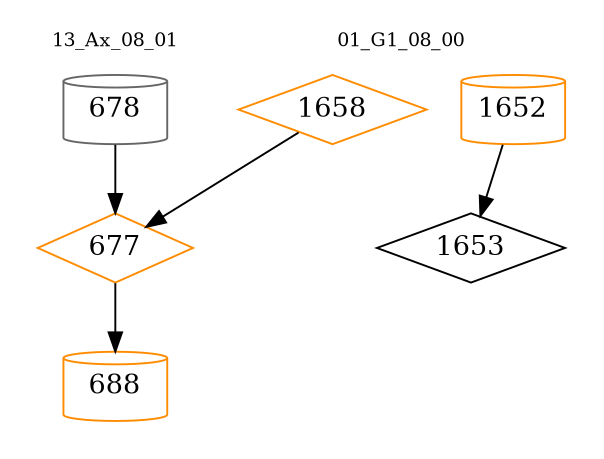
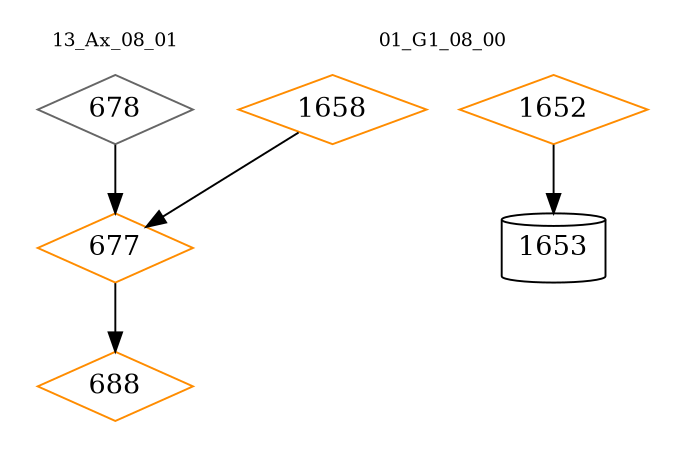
(115, 110) -> (115, 110)
(513, 110) -> (554, 110)
(471, 248) -> (554, 248)
(115, 386) -> (115, 386)
